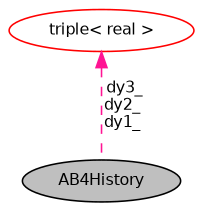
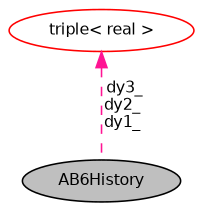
(102, 181) -> (102, 181)
